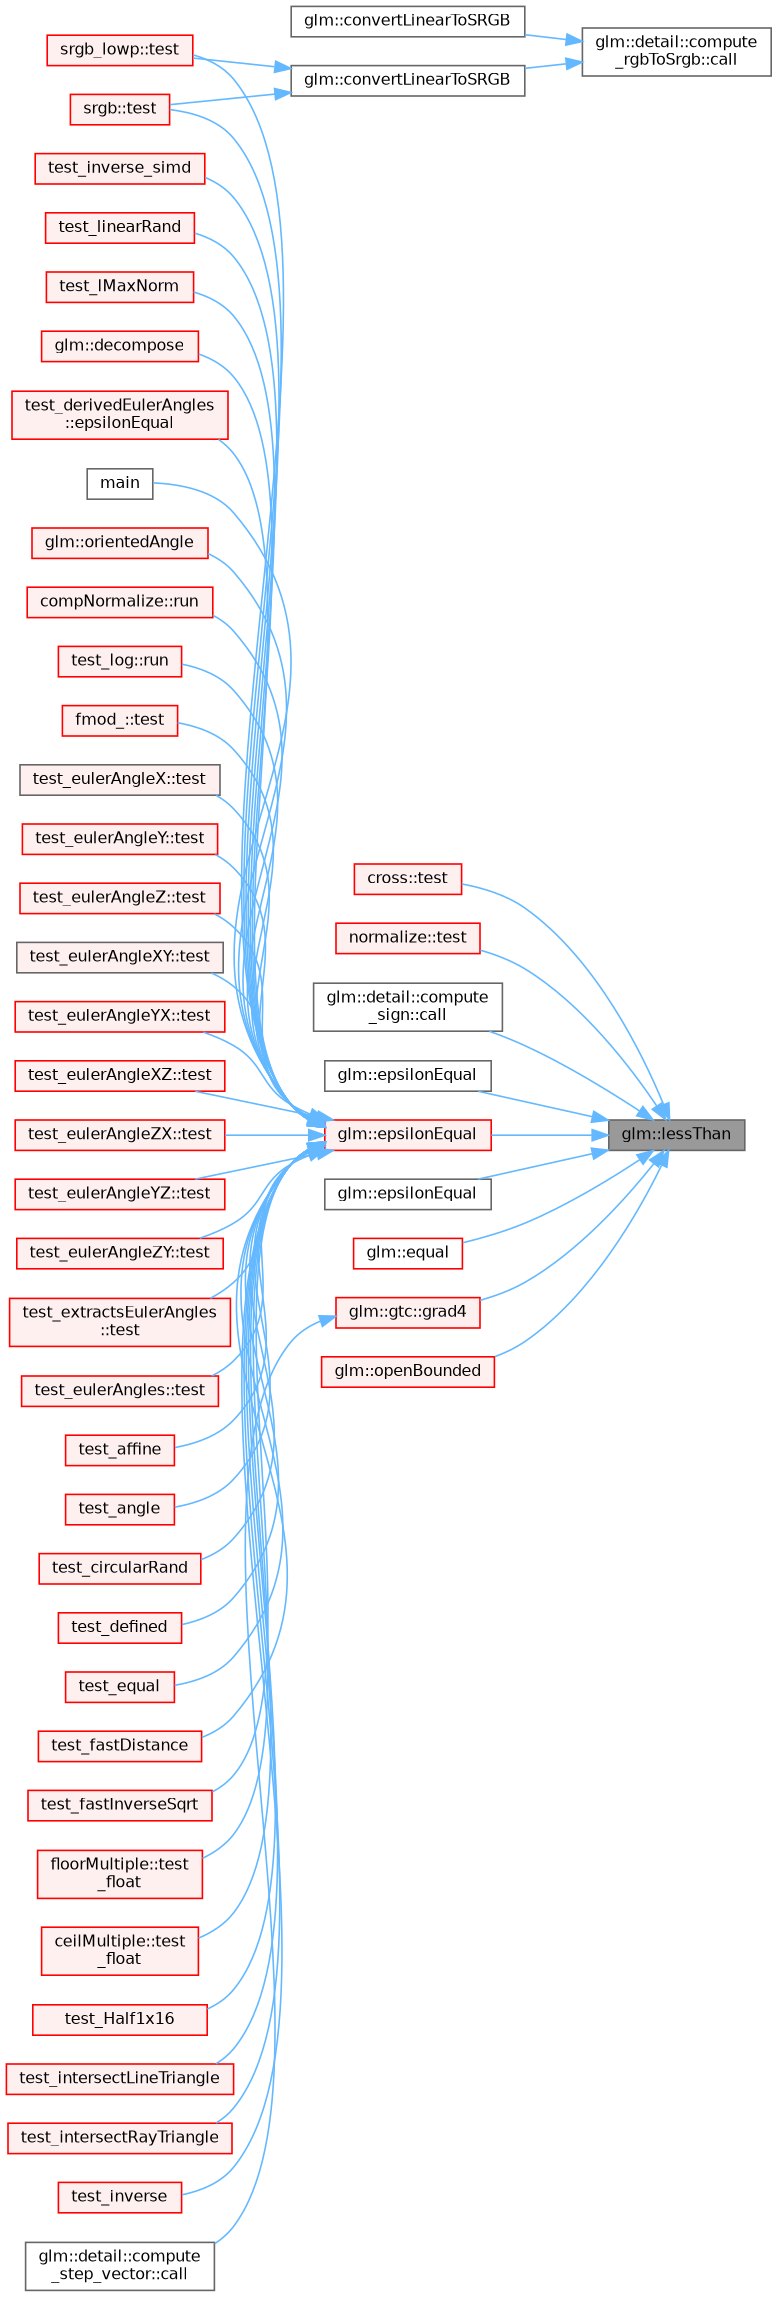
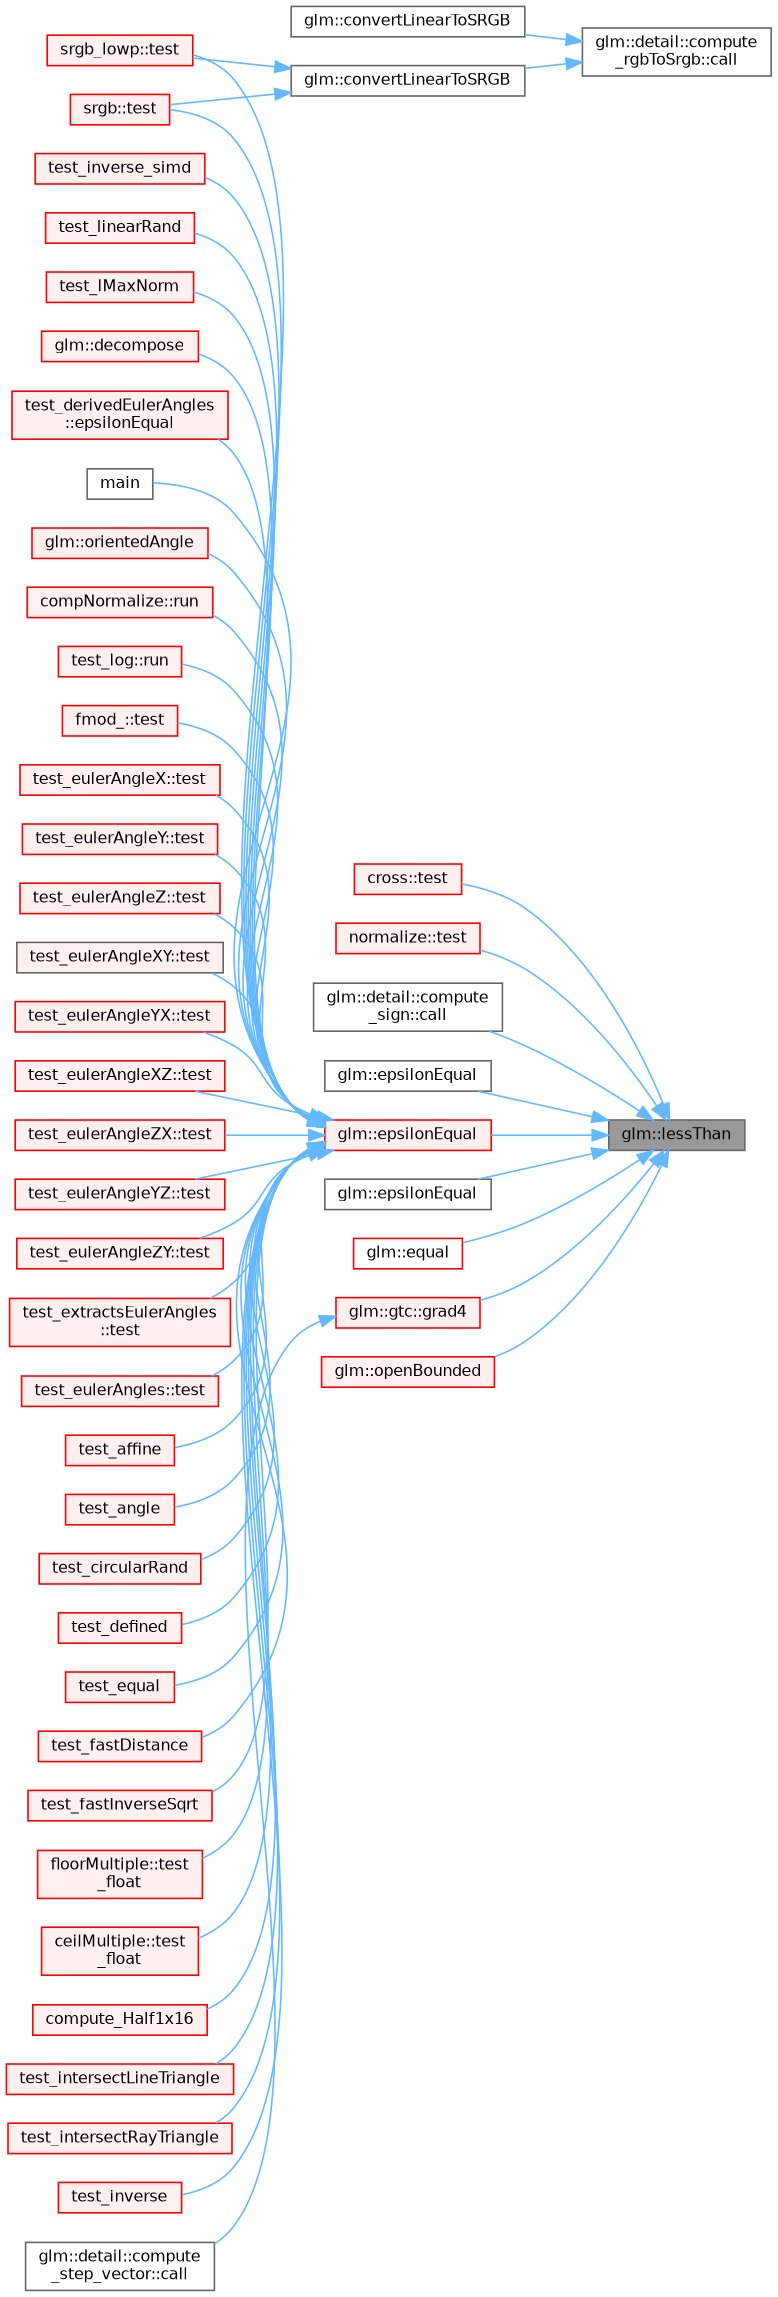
(120, 780) -> (120, 780)
(120, 2020) -> (120, 2020)
